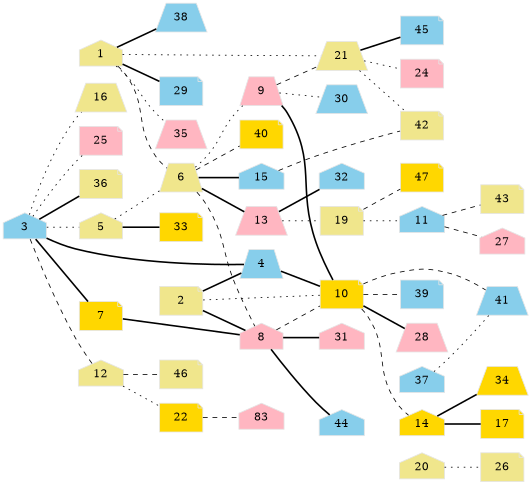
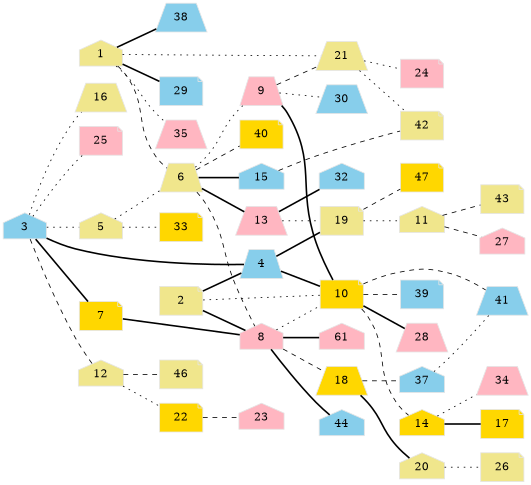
(422, 30) -> none
(101, 184) -> none
(422, 221) -> (422, 221)
(141, 227) -> (141, 227)
none -> (298, 244)
(298, 318) -> (298, 318)
(342, 338) -> (342, 338)
none -> (342, 381)
(502, 381) -> (502, 381)
(457, 405) -> (457, 405)
(261, 418) -> (261, 418)
